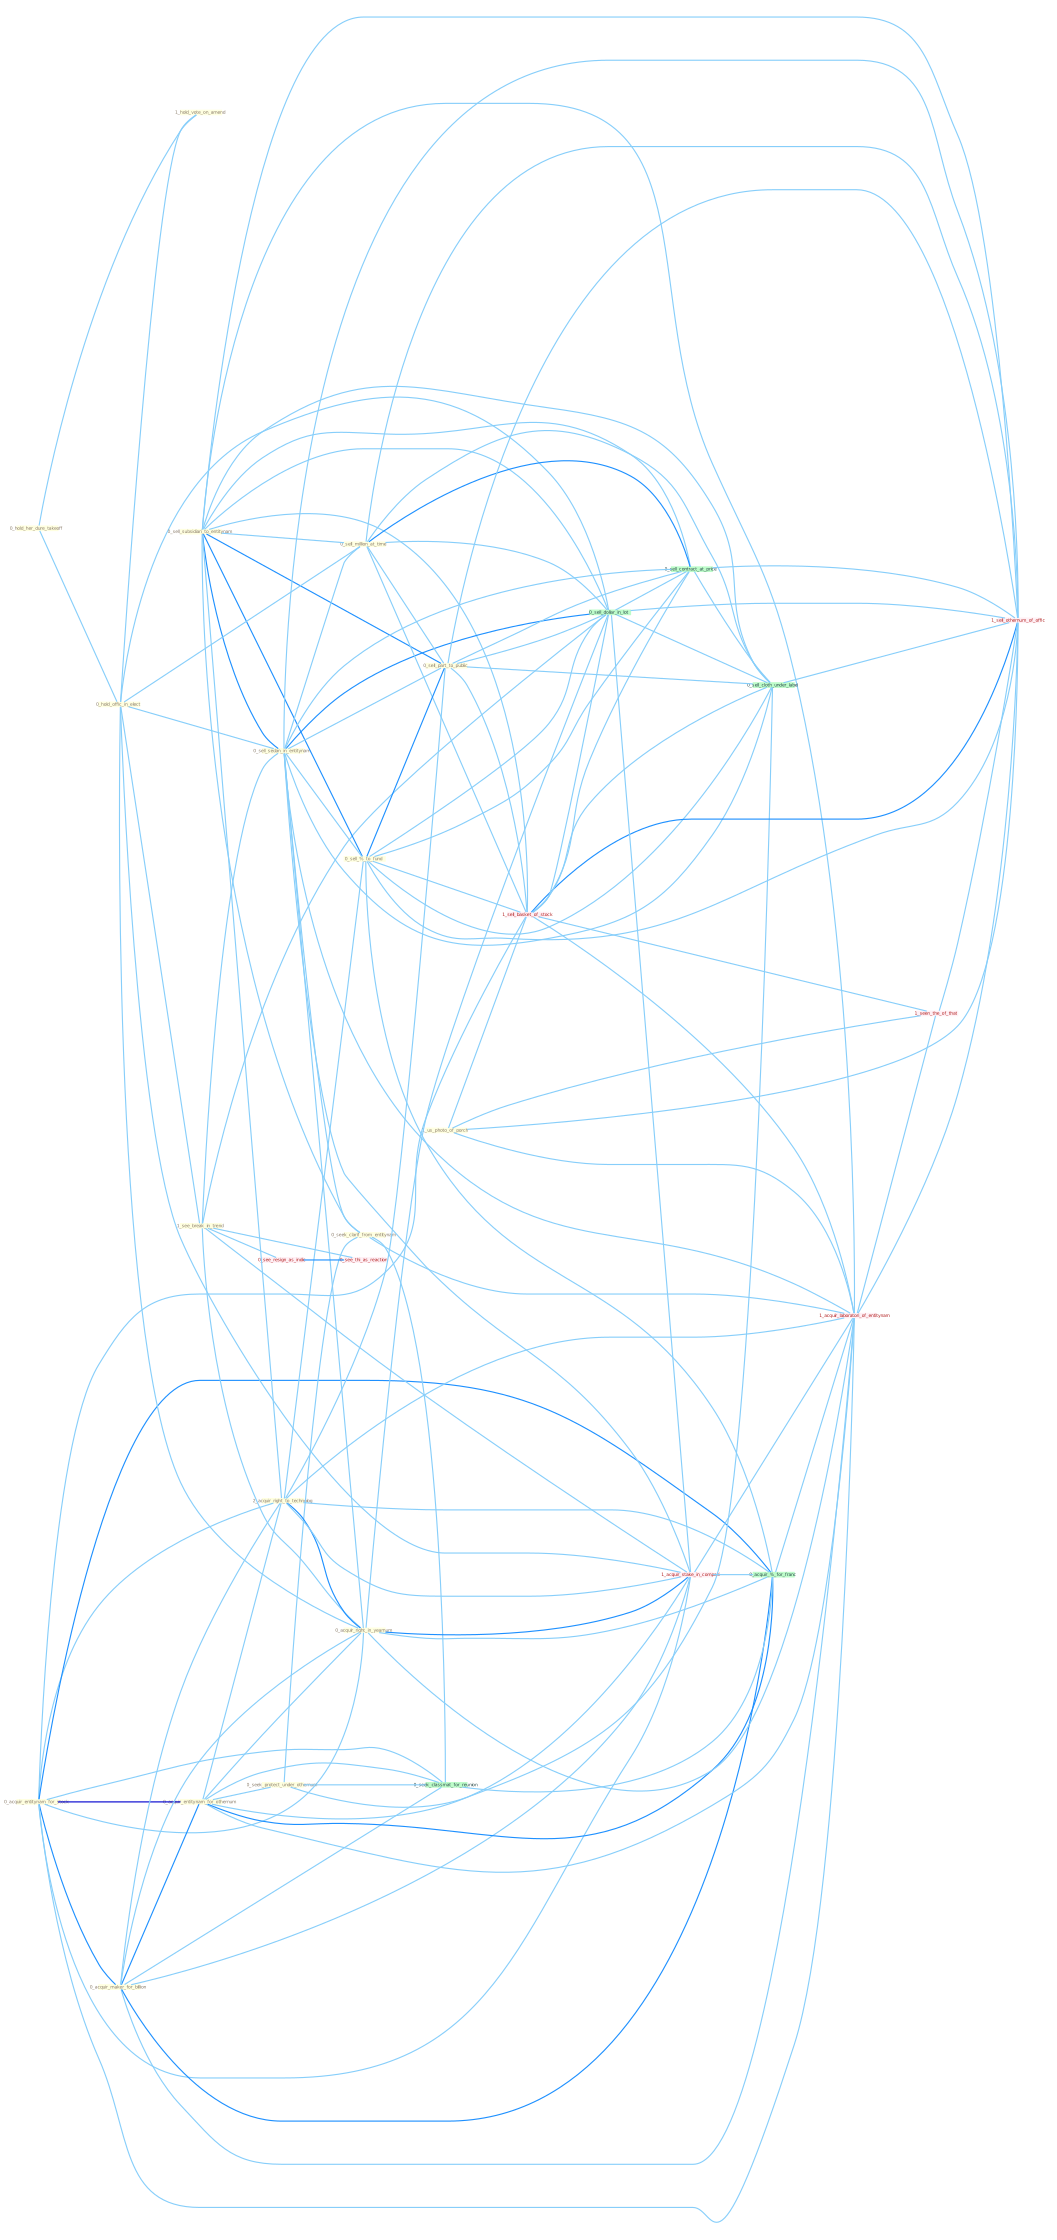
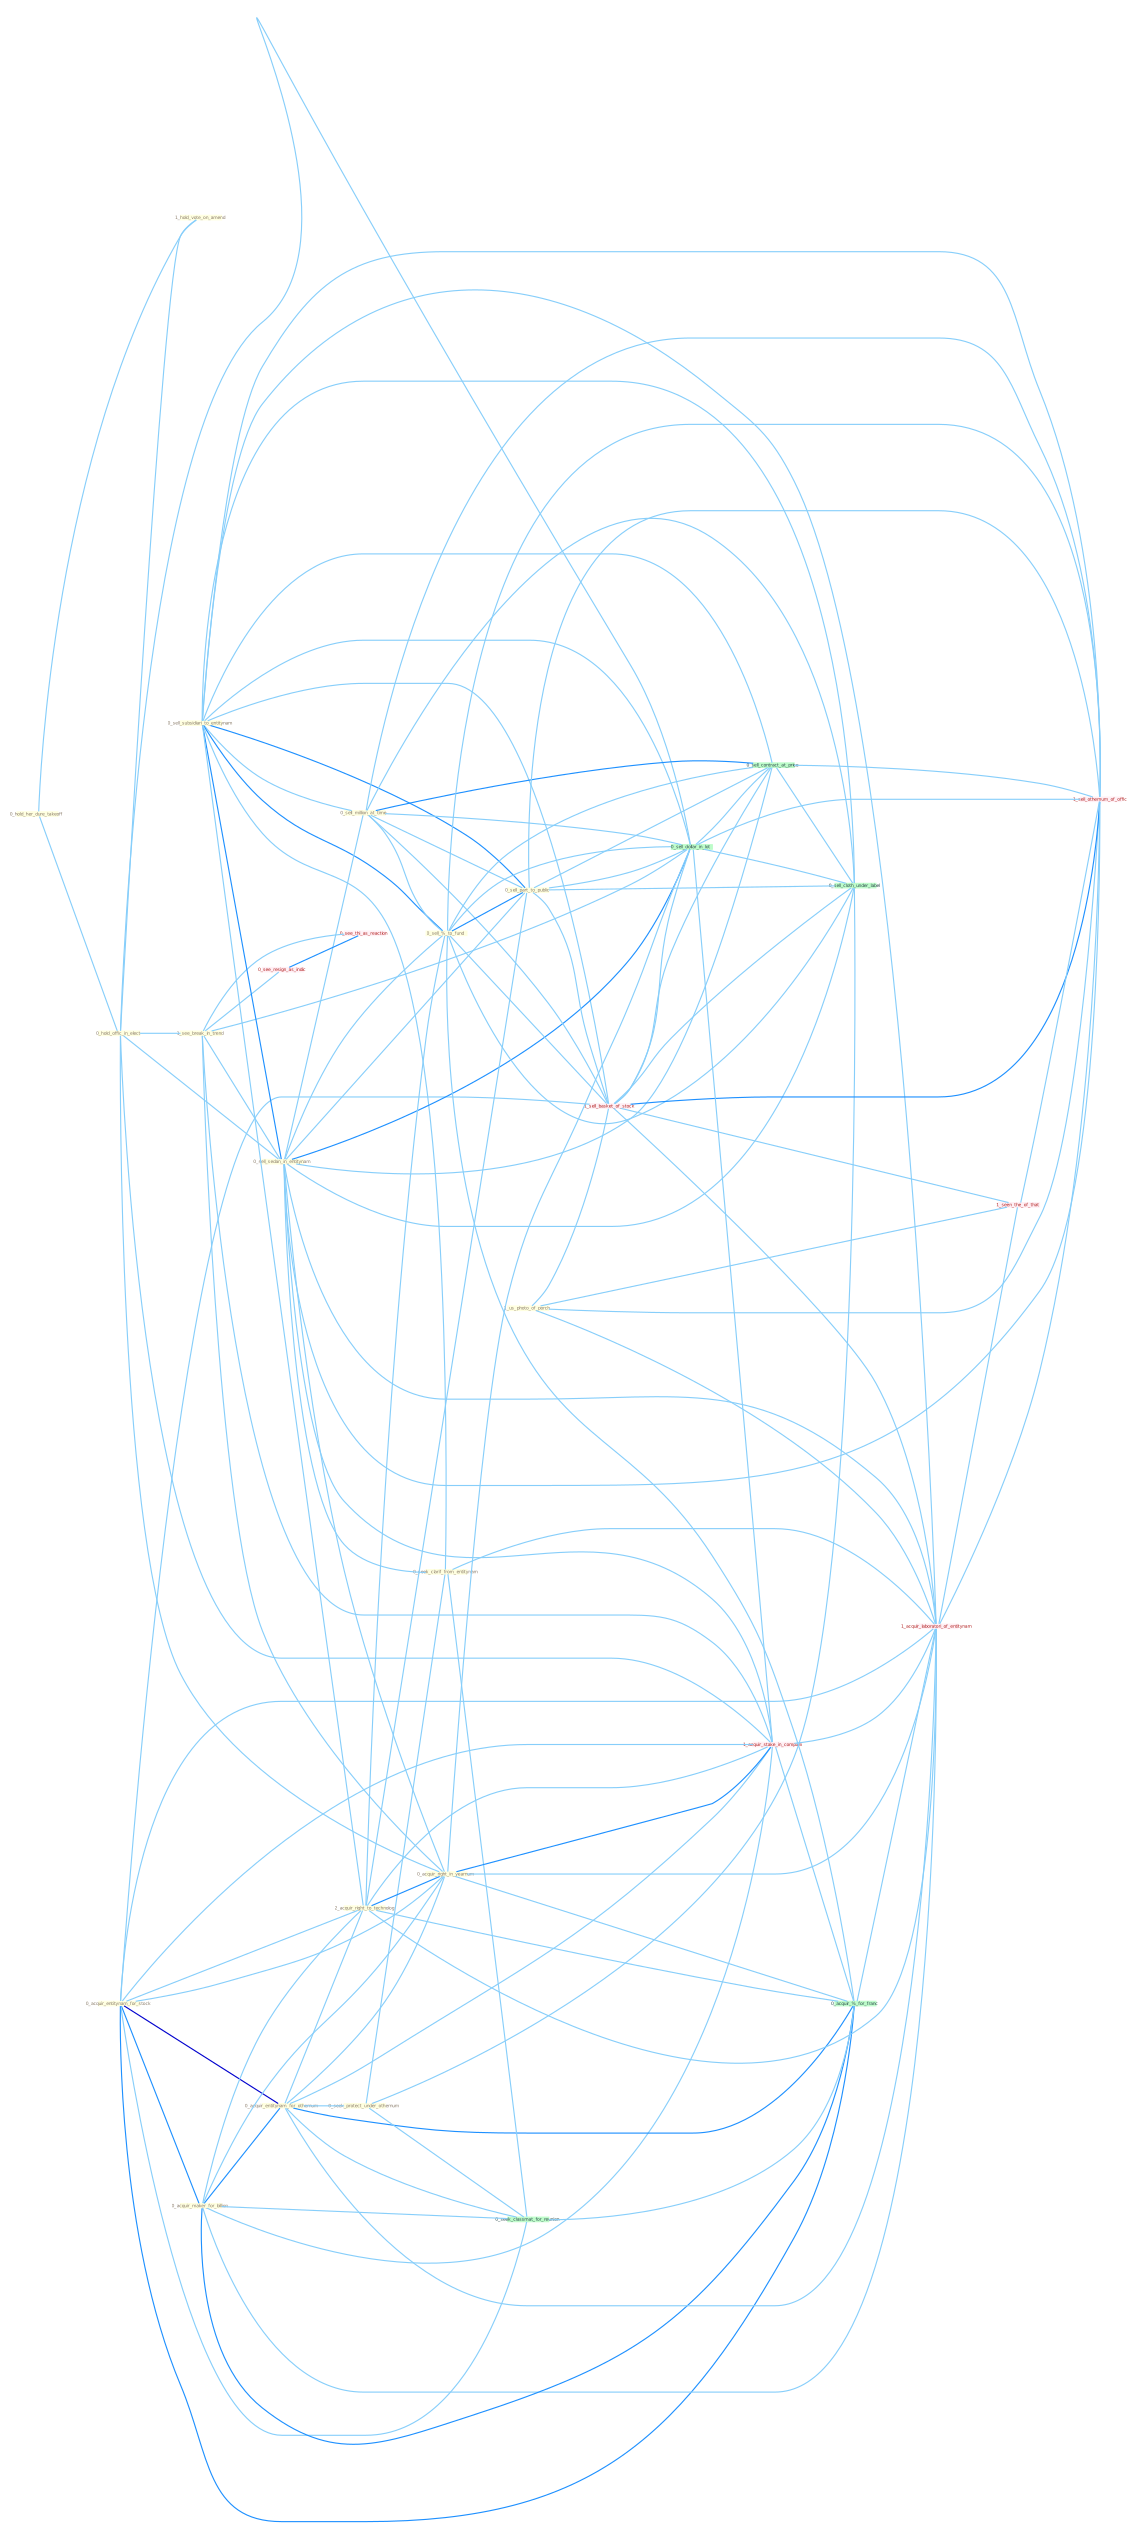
(236, 628) -> (405, 874)
(896, 653) -> none
